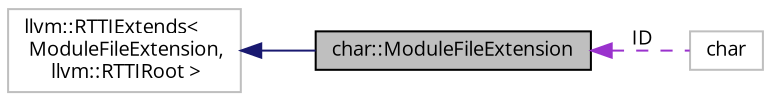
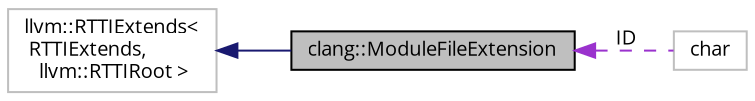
(124, 51) -> (112, 51)
(453, 51) -> (433, 51)
